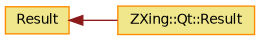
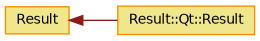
(186, 20) -> (186, 20)
